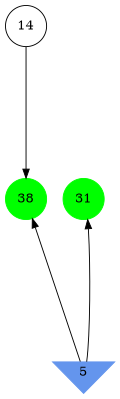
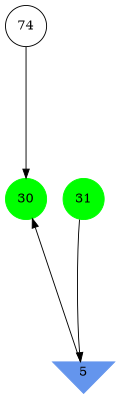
(26, 26) -> (26, 26)
(26, 199) -> (26, 199)
(90, 295) -> (77, 286)
